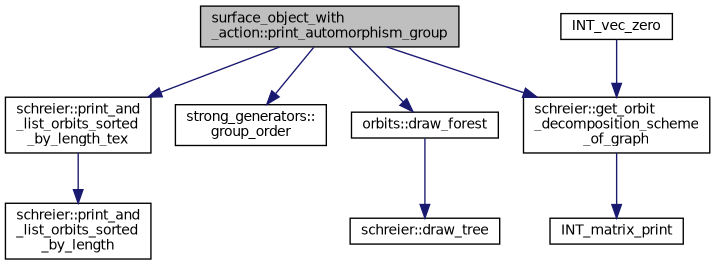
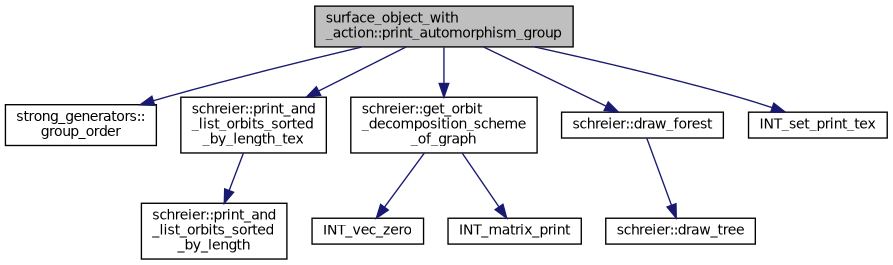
(617, 61) -> (404, 180)
(425, 125) -> (642, 125)
none -> (818, 125)
